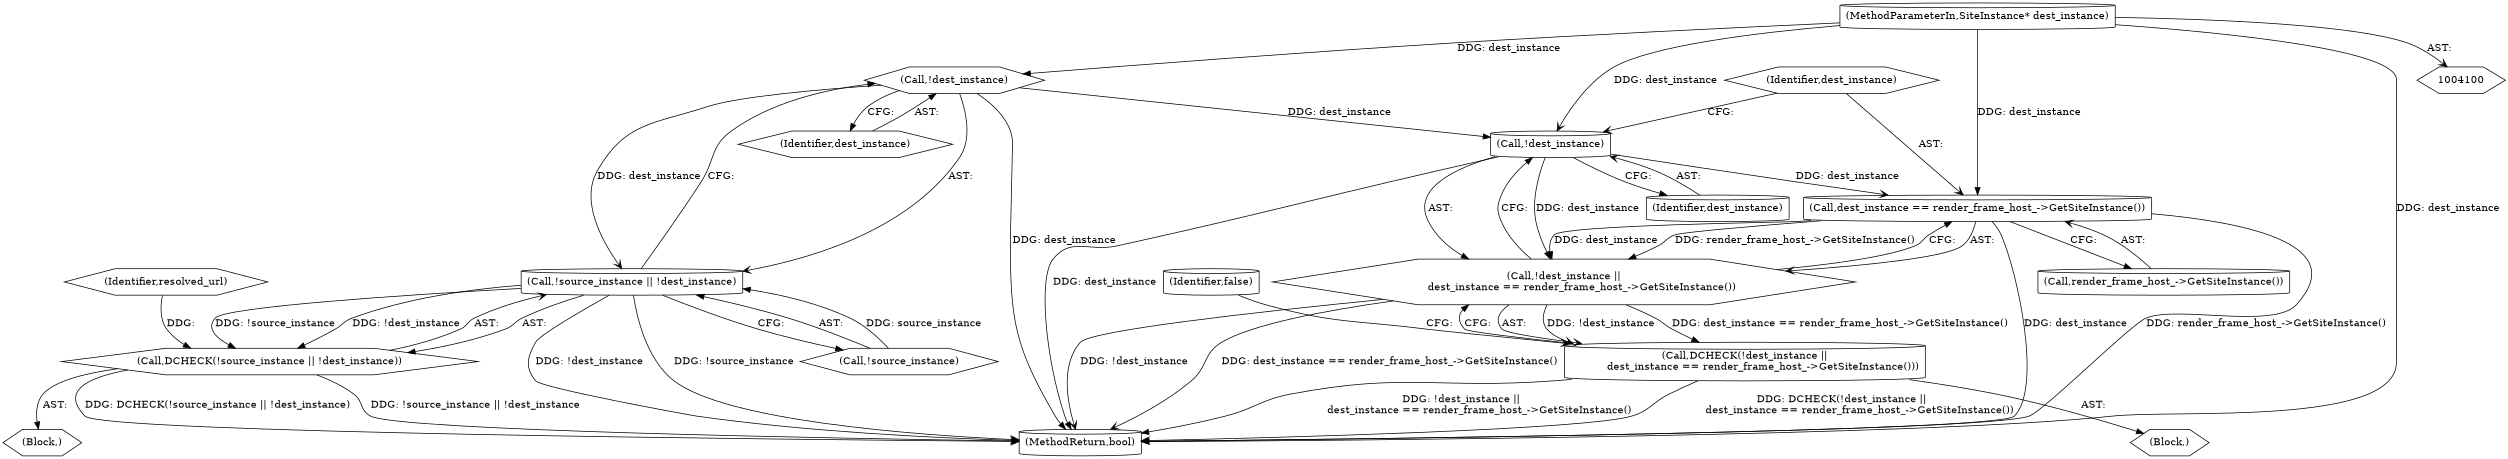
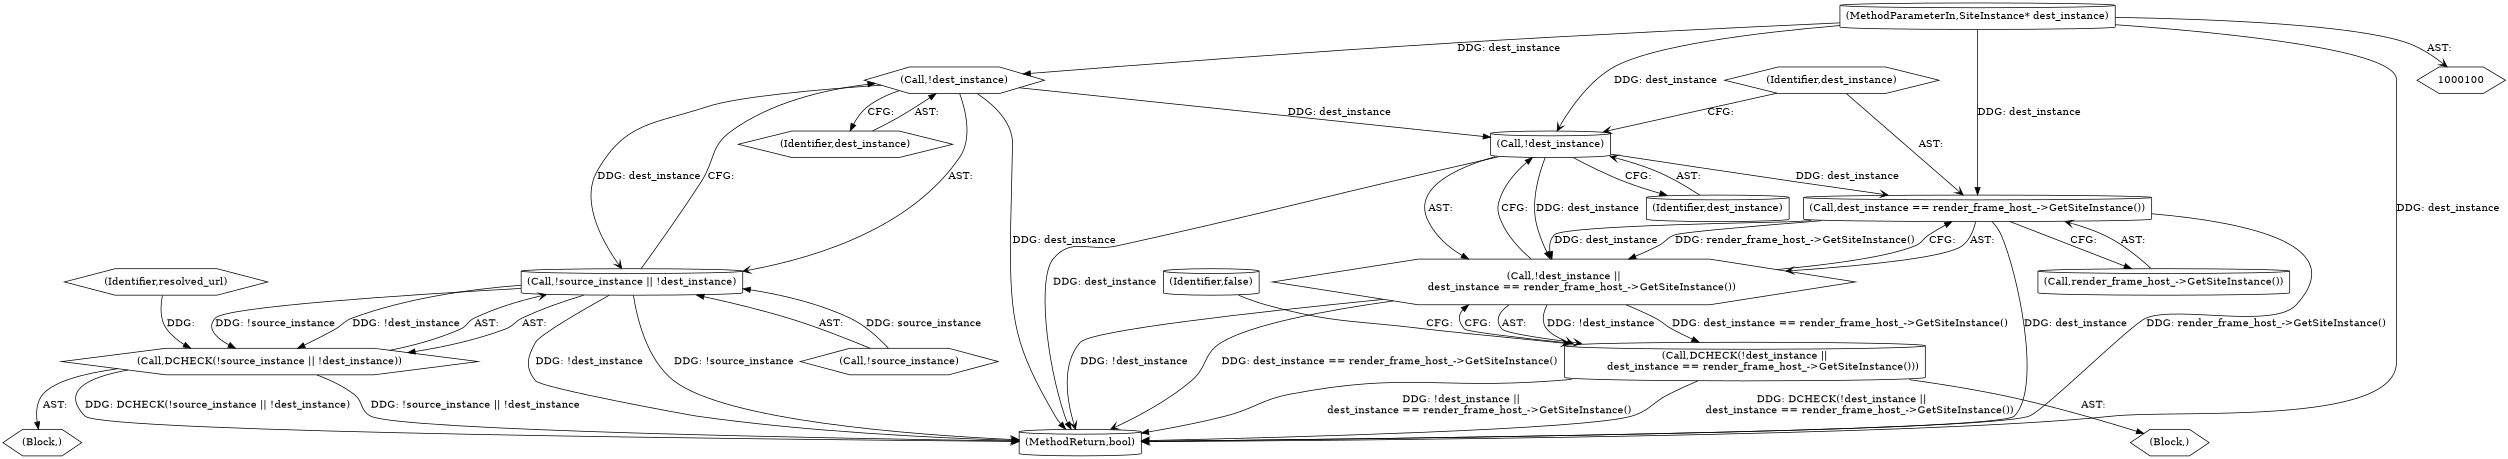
(2461, 80) -> (2461, 80)
(748, 326) -> none
(2069, 420) -> (2069, 420)
